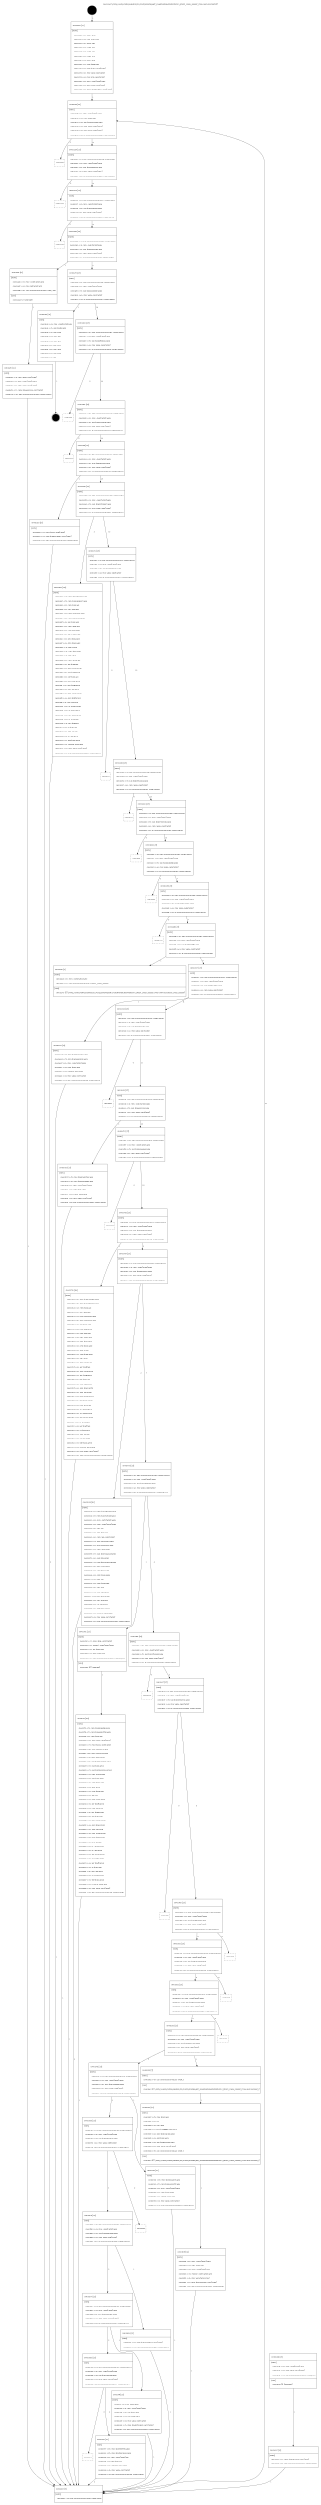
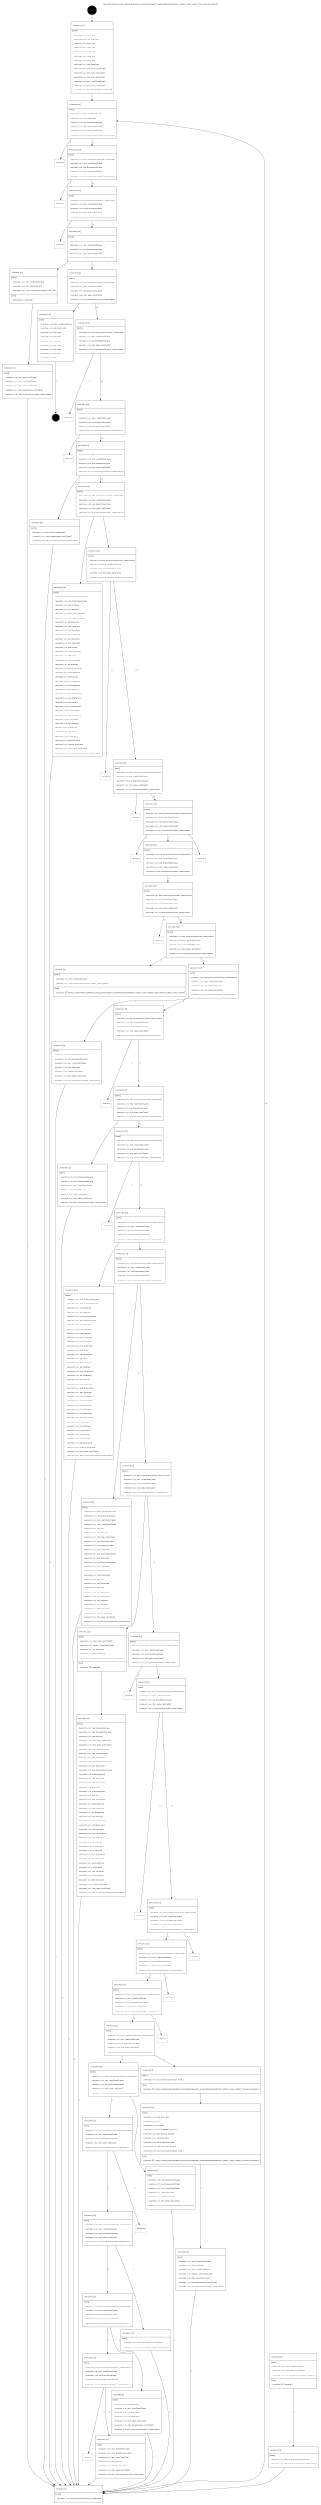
(157, 885) -> (195, 843)
